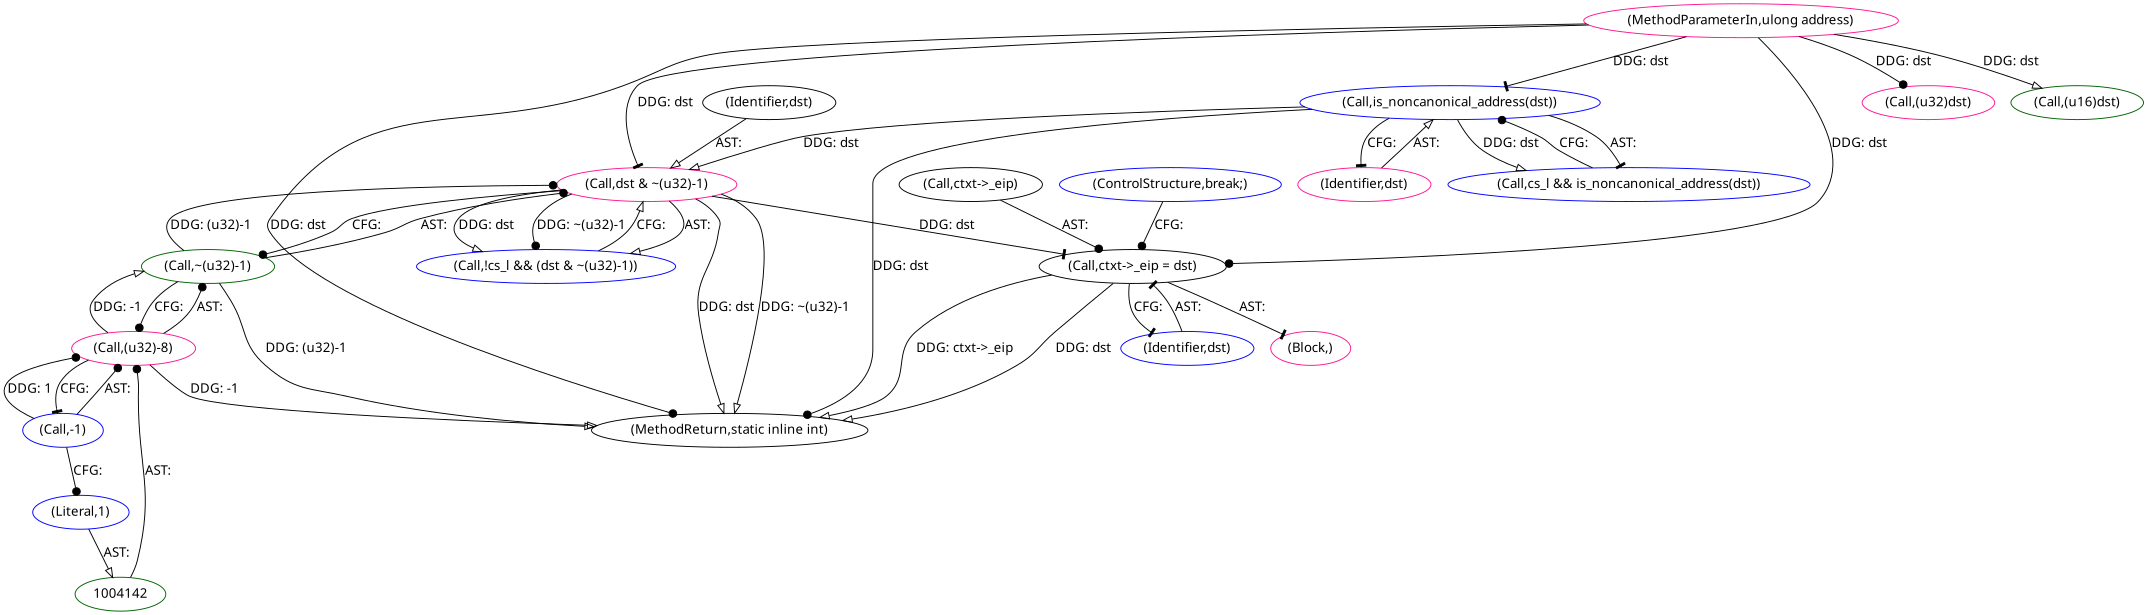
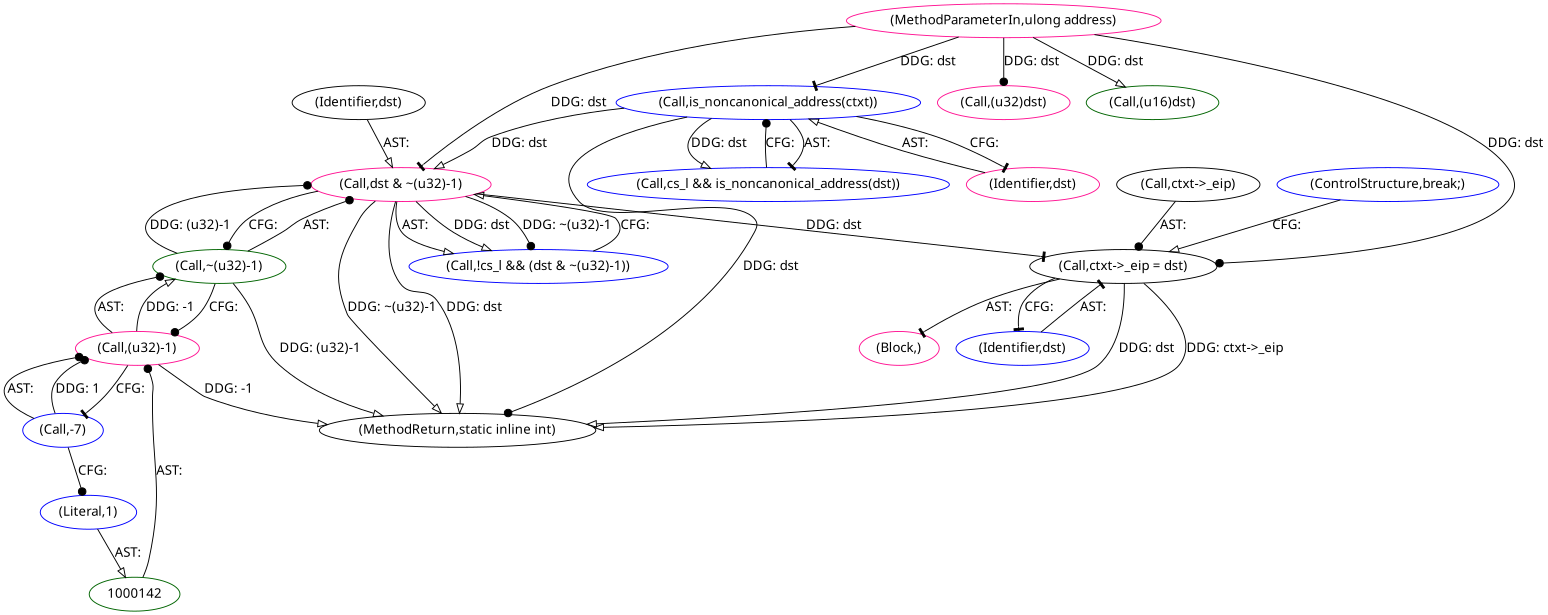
(679, 63) -> none
(1450, 103) -> (768, 103)
(1153, 222) -> (1259, 224)
(134, 348) -> (137, 348)
(63, 430) -> (63, 430)
(120, 594) -> (135, 594)
